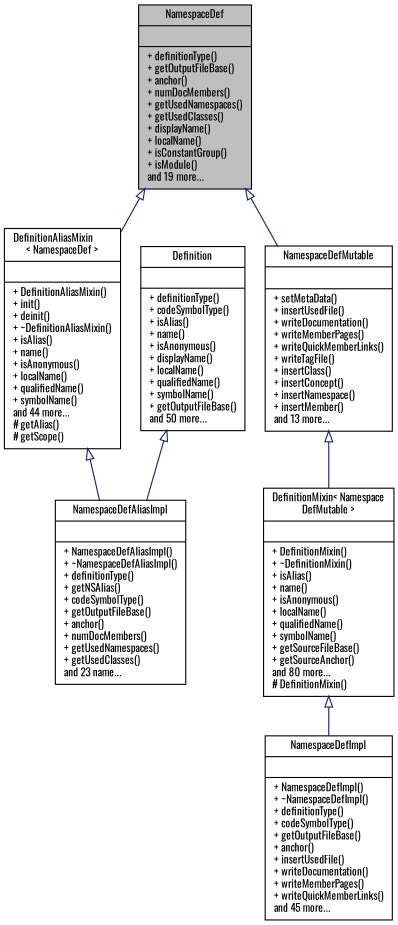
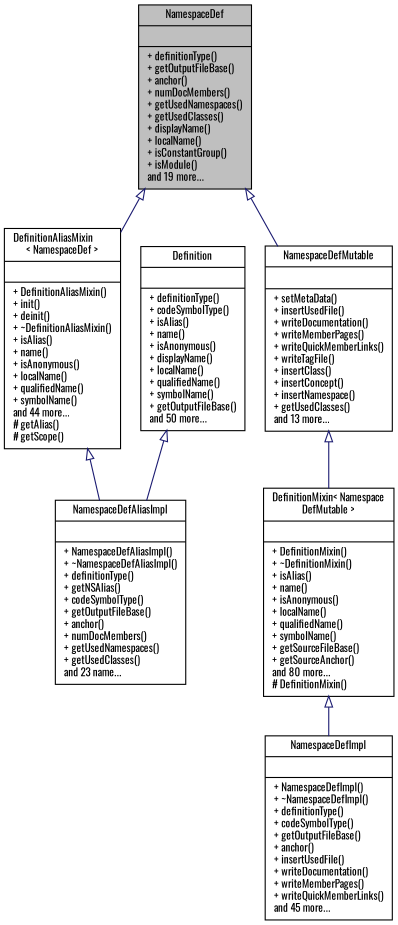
(309, 408) -> (312, 408)
